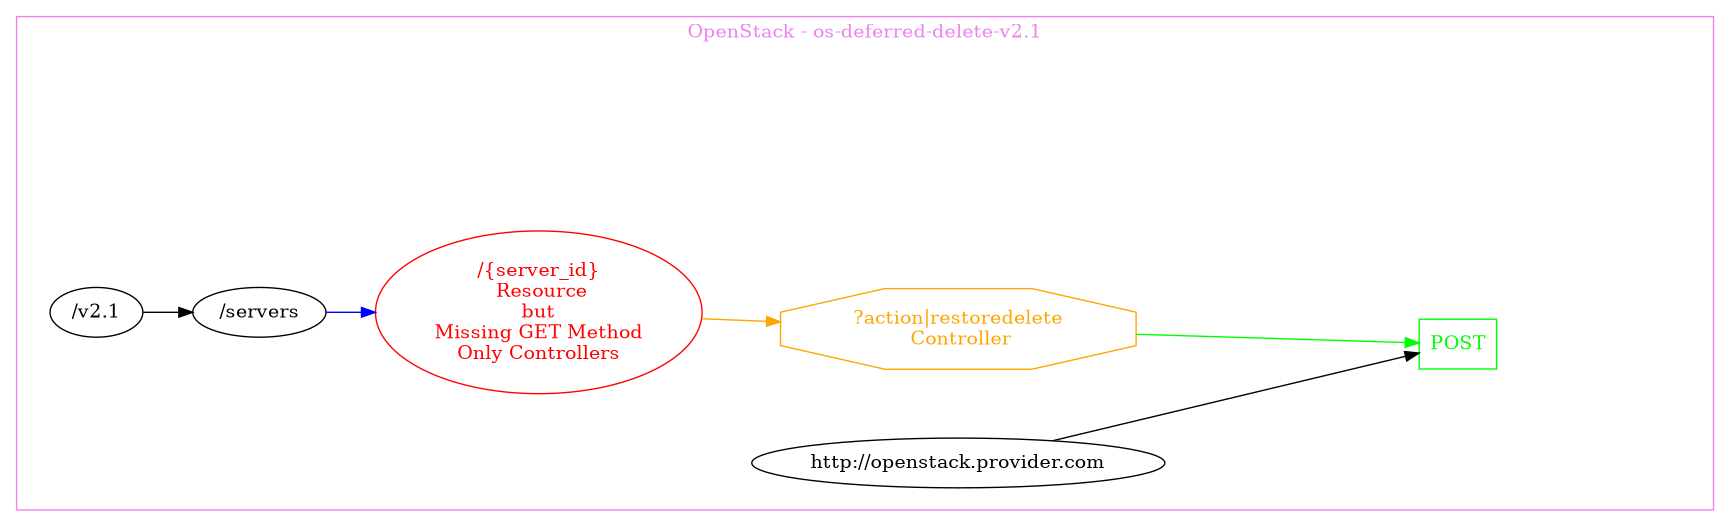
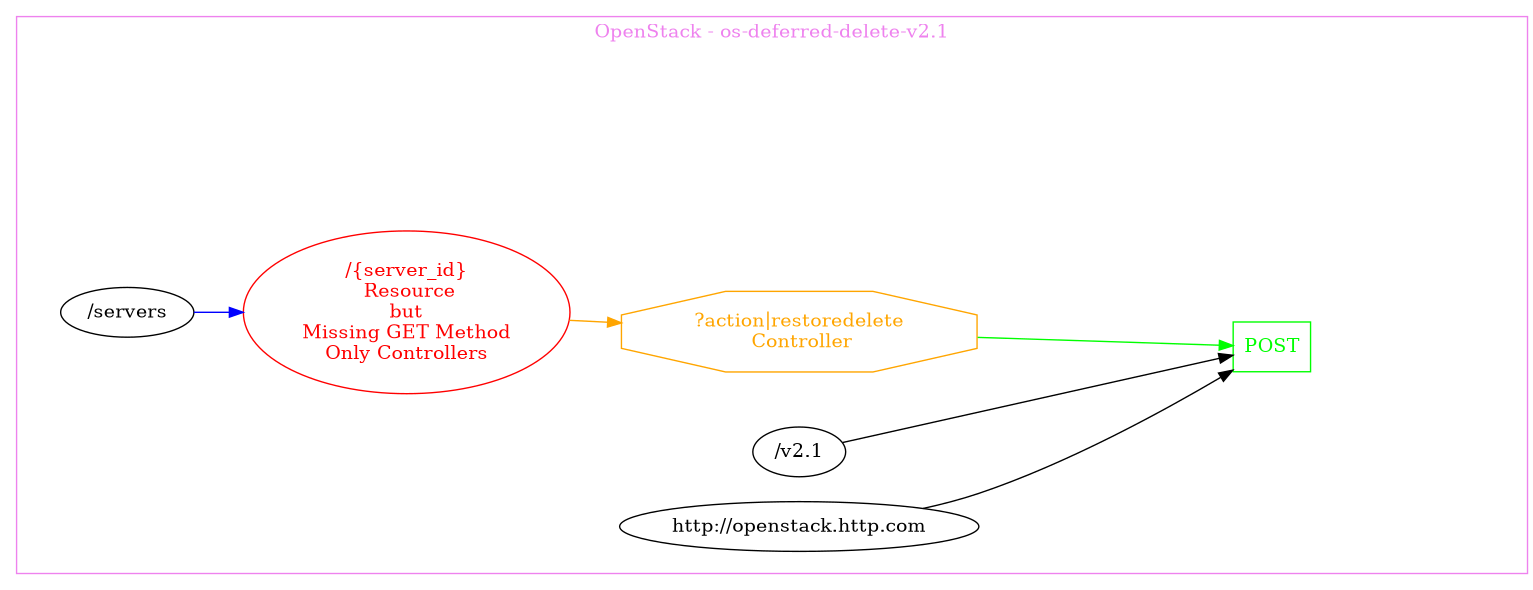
(161, 312) -> (1031, 400)
(958, 463) -> (799, 527)
